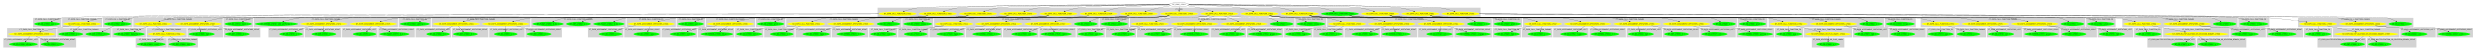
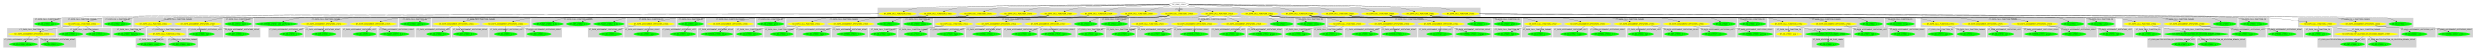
(1340, 14) -> (1340, 14)
(108, 29) -> (90, 29)
(695, 29) -> (687, 29)
(1789, 34) -> (1789, 34)
(1828, 34) -> (1828, 34)
(2196, 34) -> (2196, 34)
